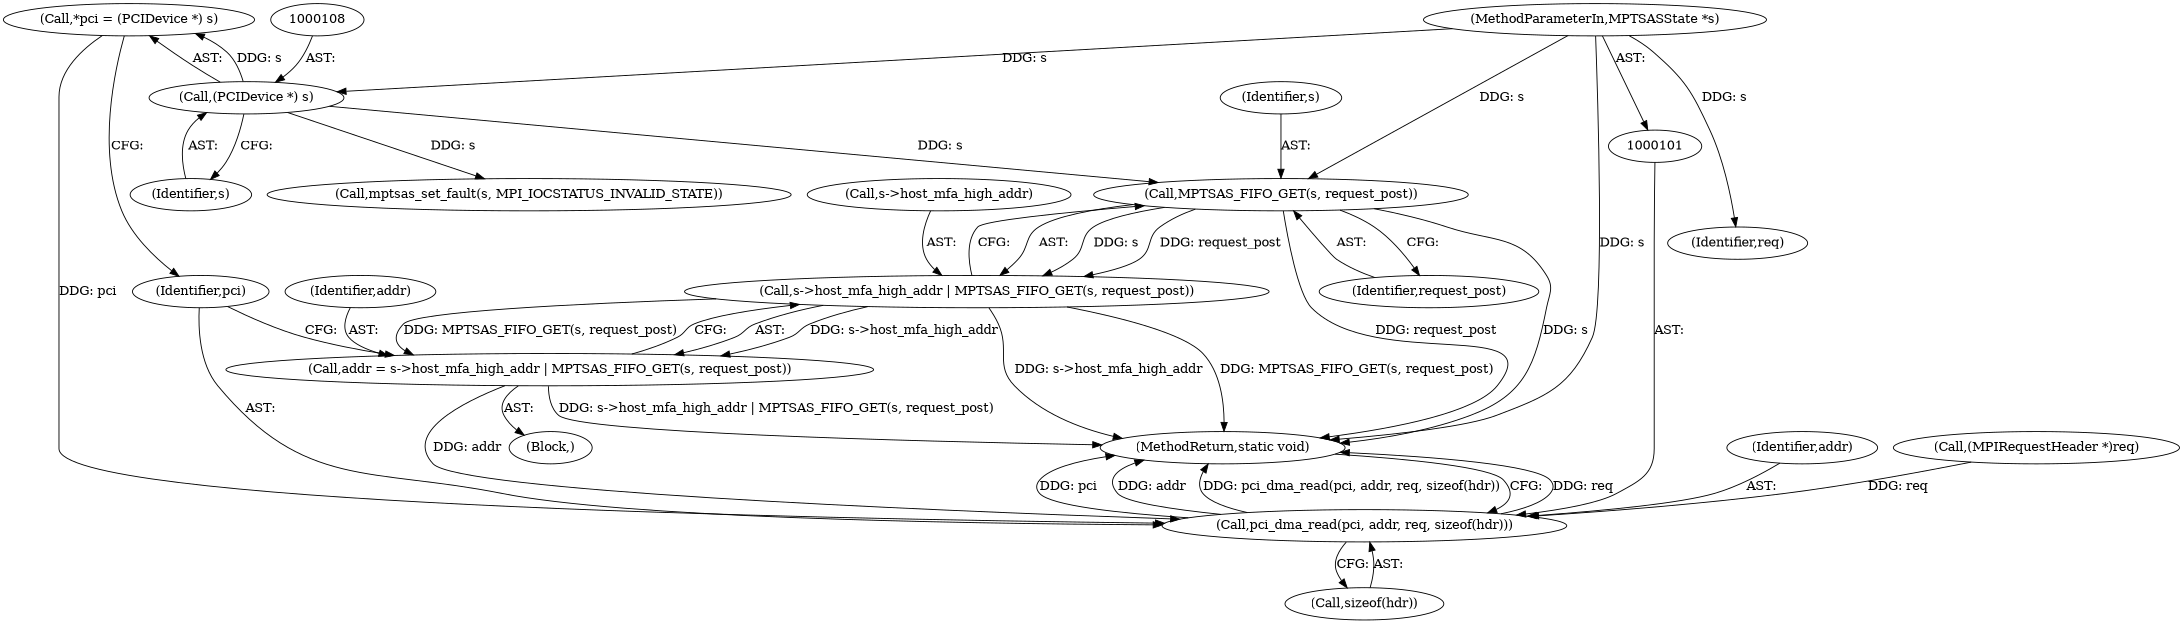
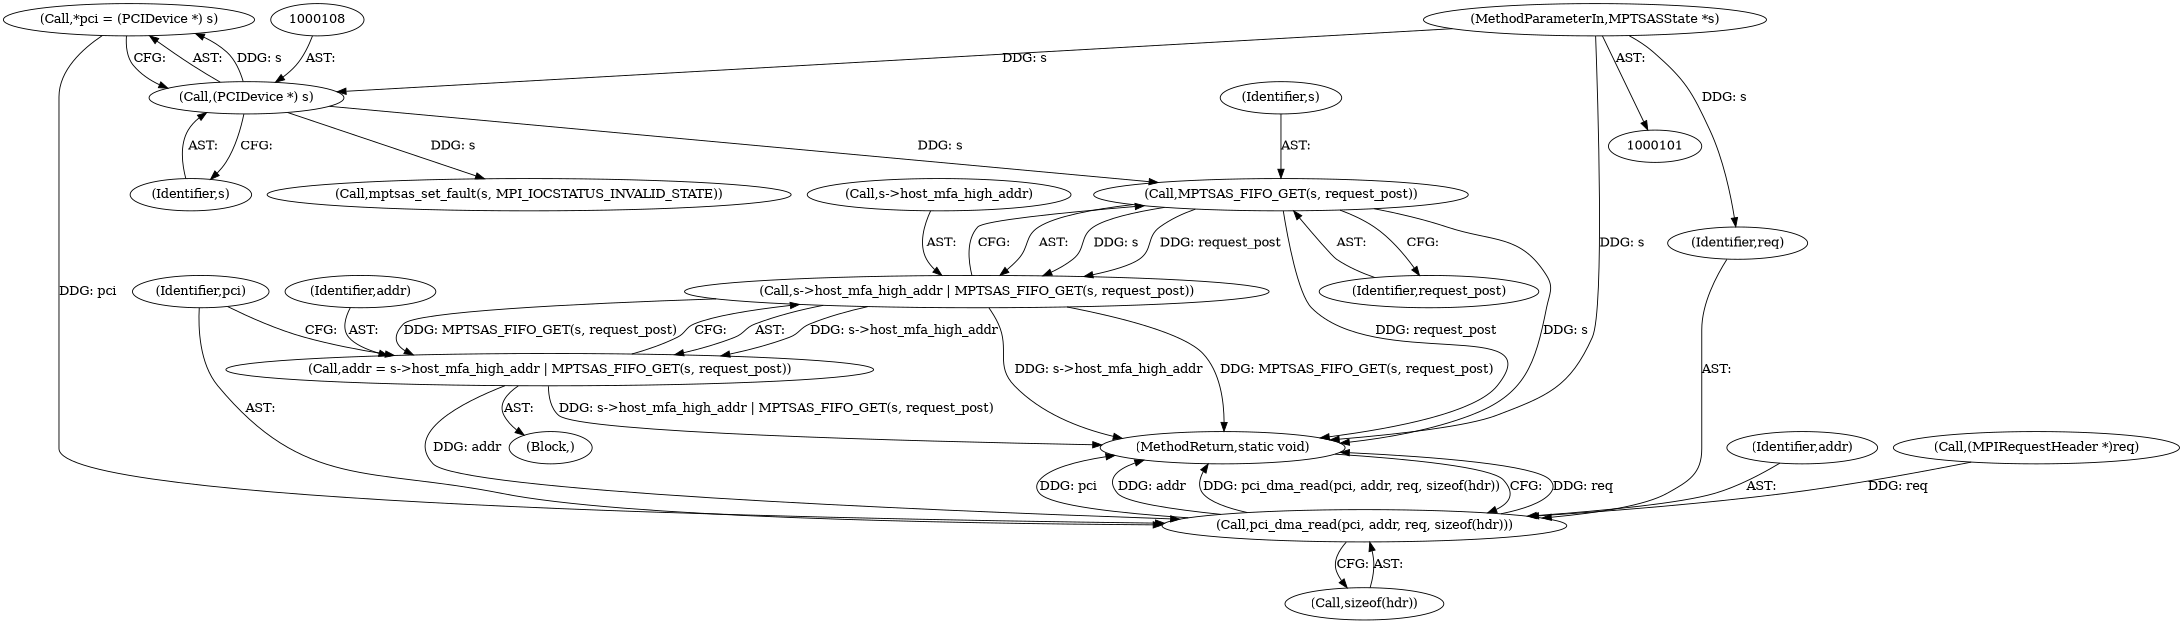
(1442, 105) -> none
(110, 163) -> (134, 66)
(1654, 384) -> (1702, 441)
